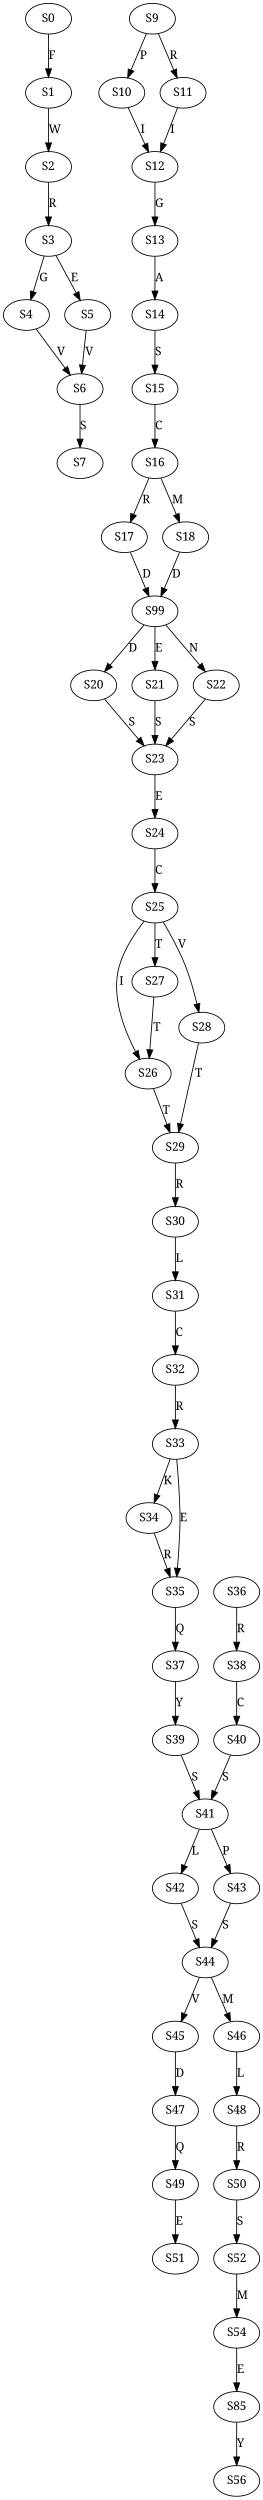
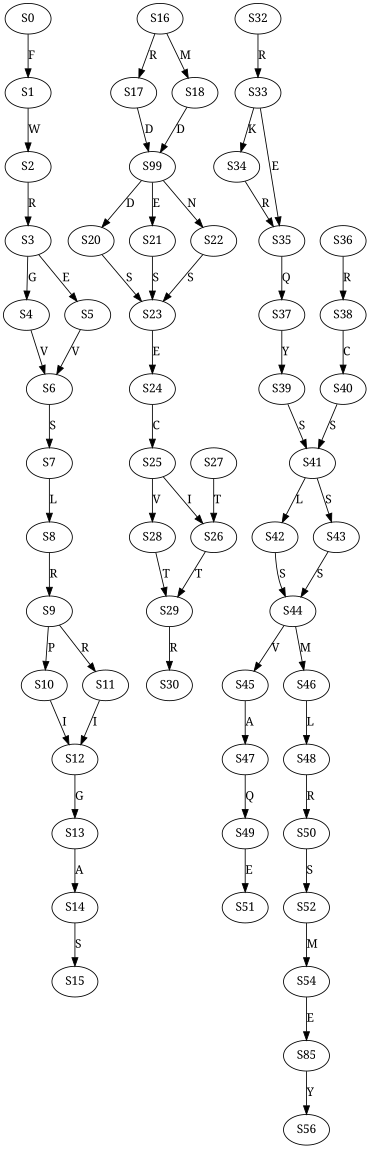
(155, 422) -> none
none -> (49, 537)
(155, 940) -> none
(175, 1296) -> none
(226, 1851) -> (329, 500)
(180, 2074) -> (249, 722)
